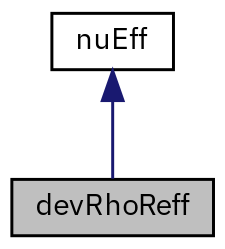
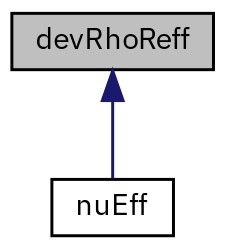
(113, 140) -> (113, 140)
